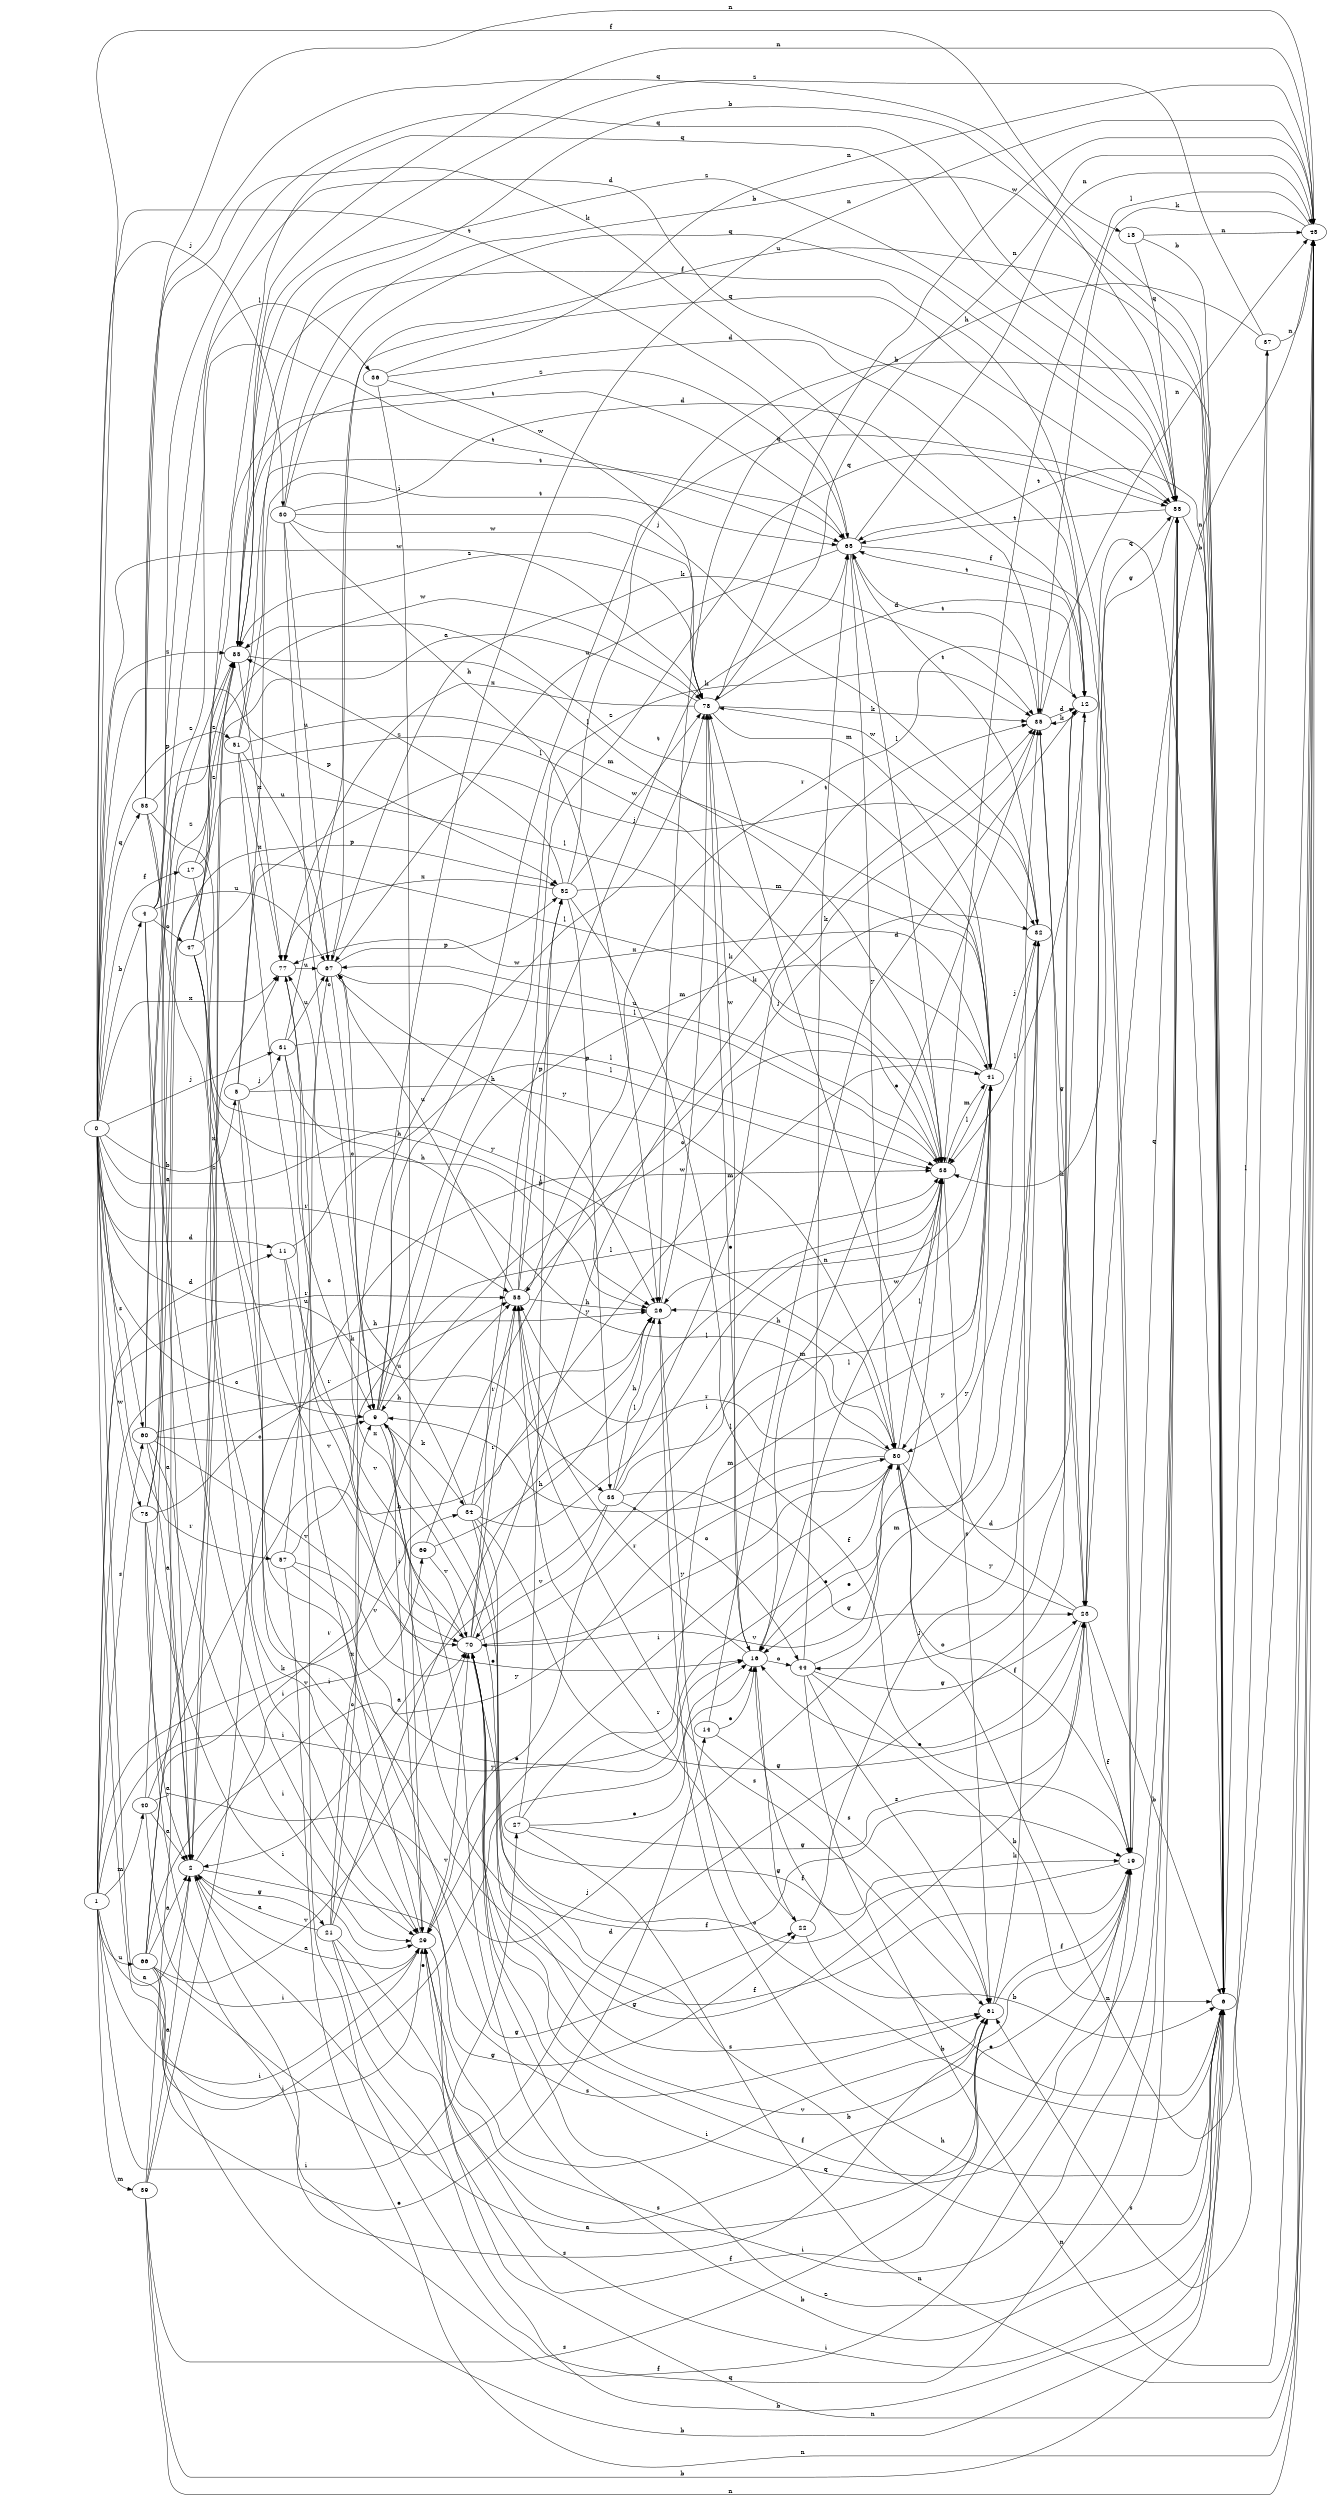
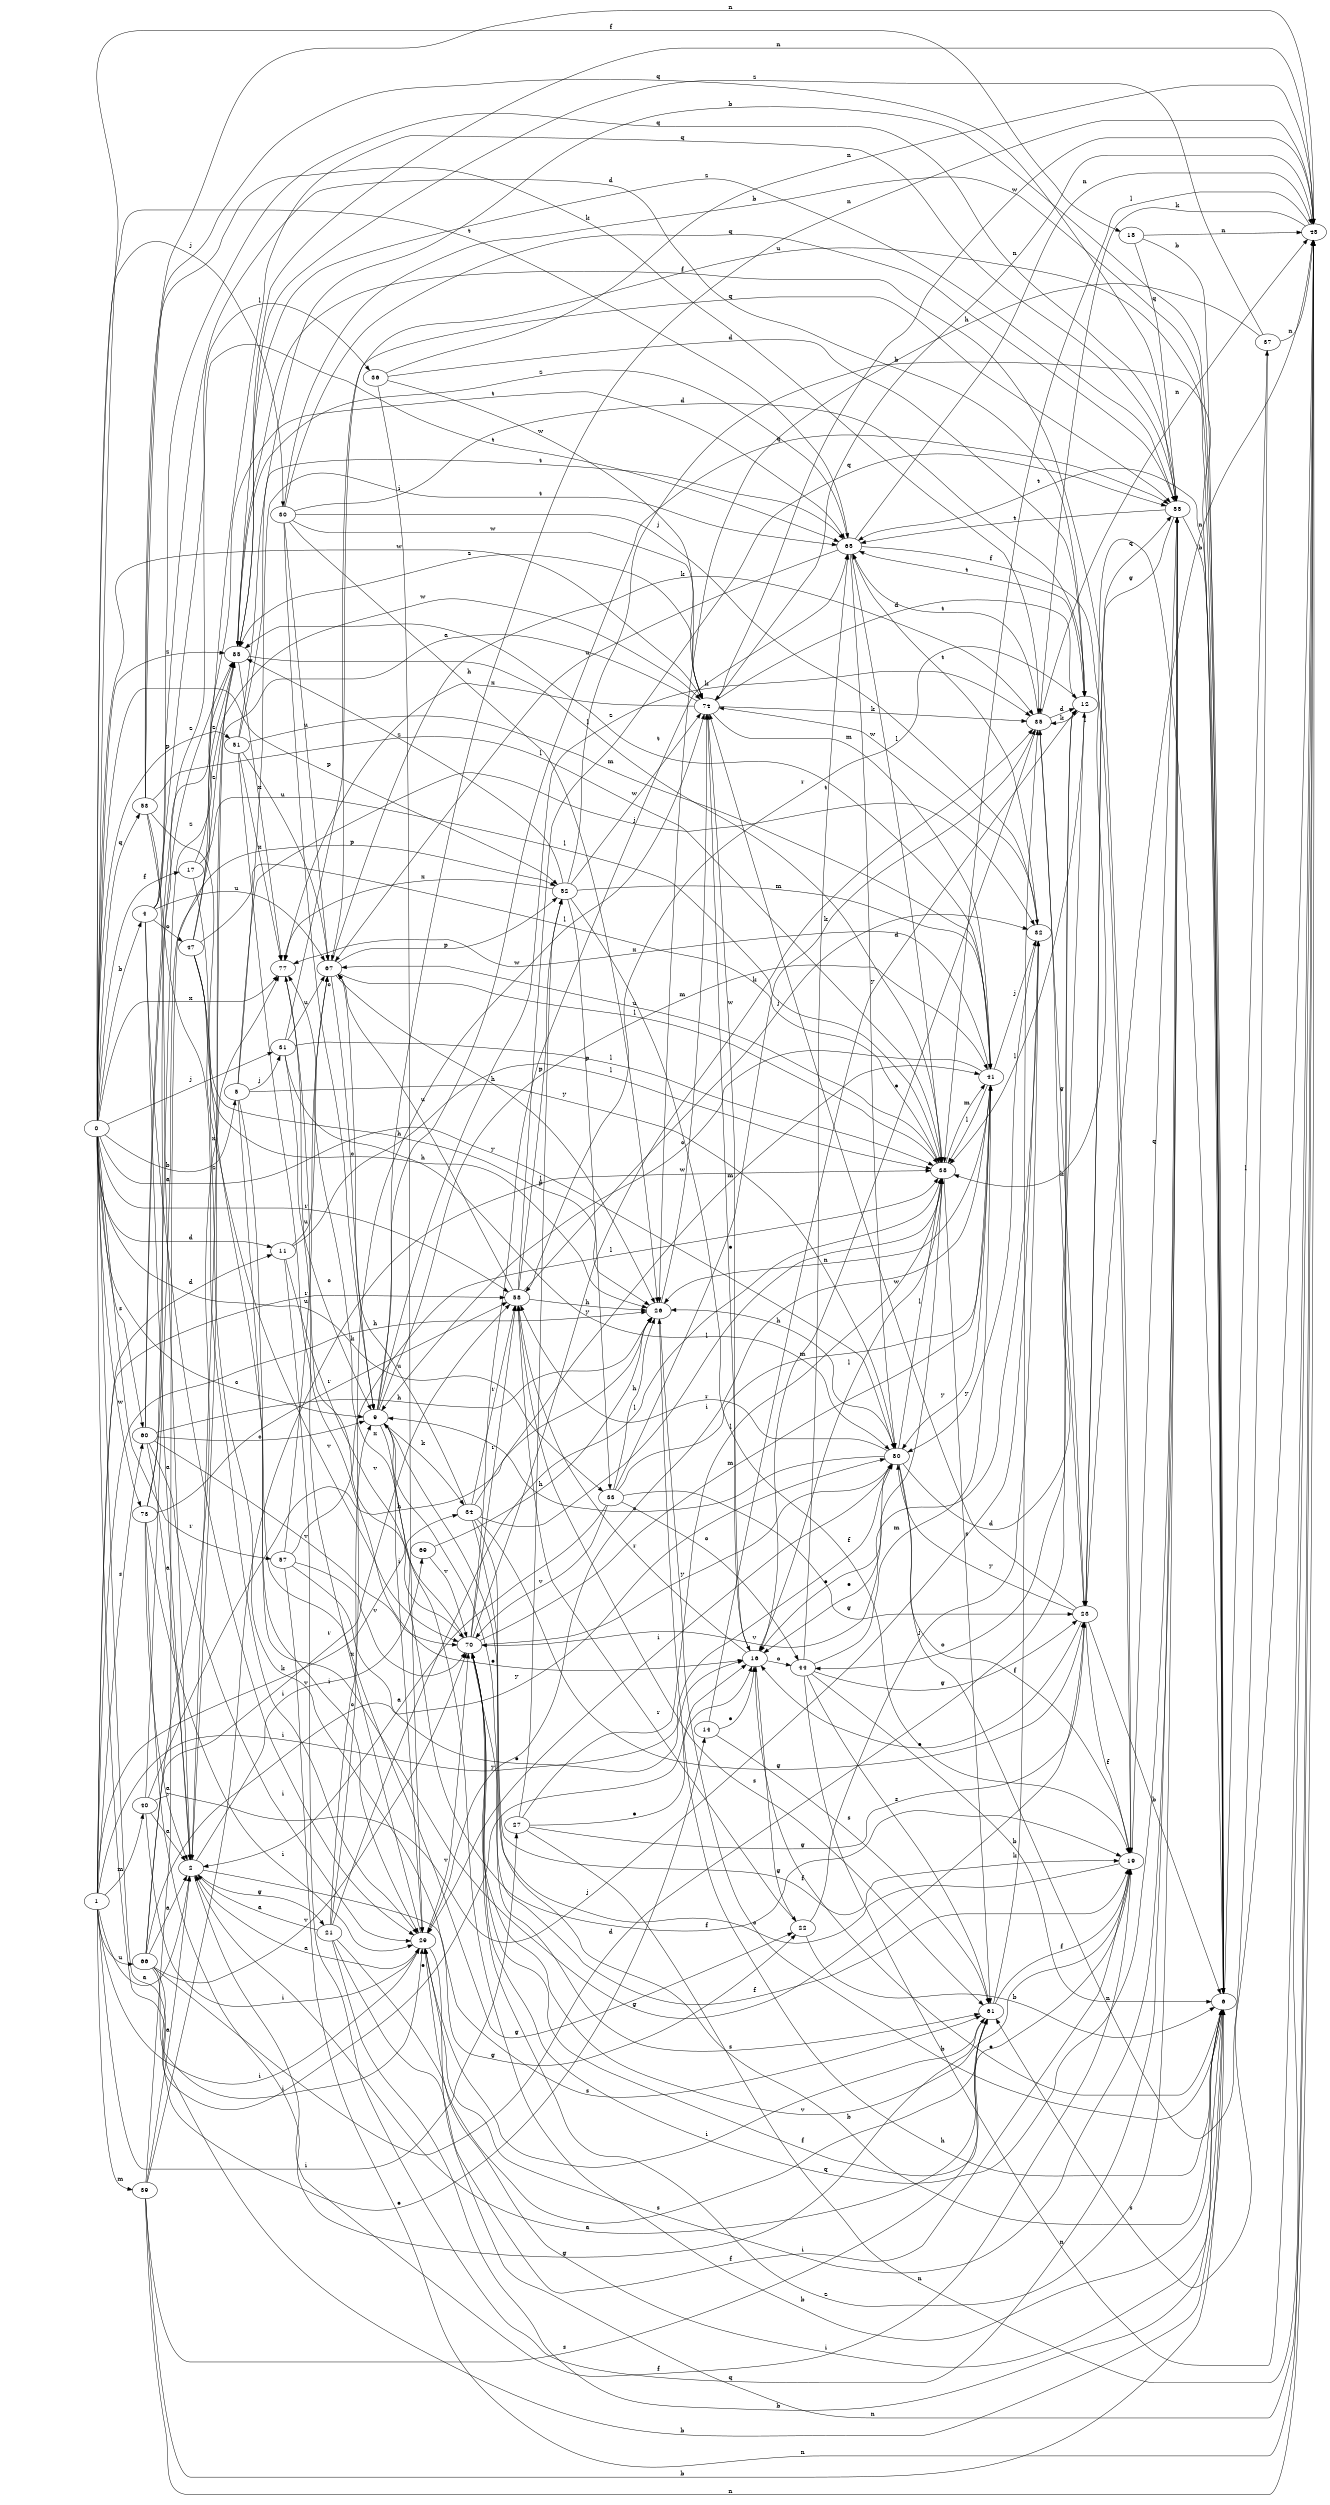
(707, 706) -> (707, 706)
(305, 968) -> (315, 1116)
(644, 1098) -> none
(565, 2253) -> (565, 2253)
